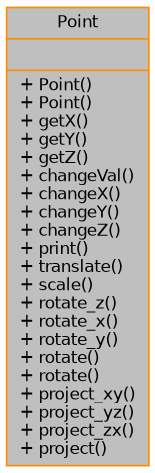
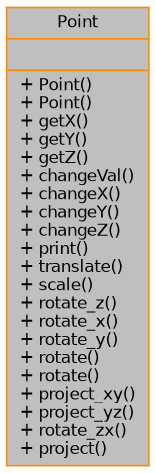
(78, 431) -> (74, 431)
